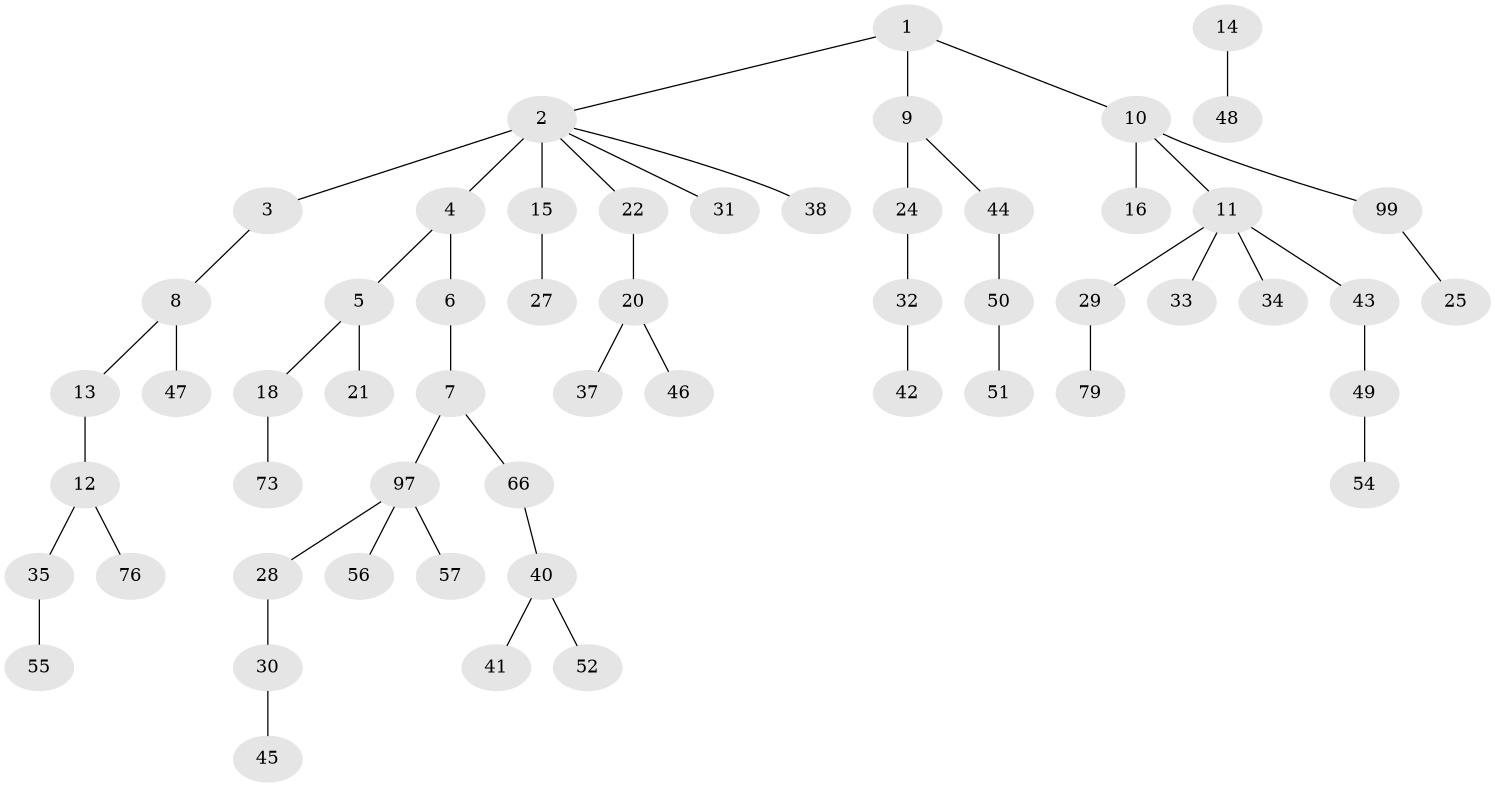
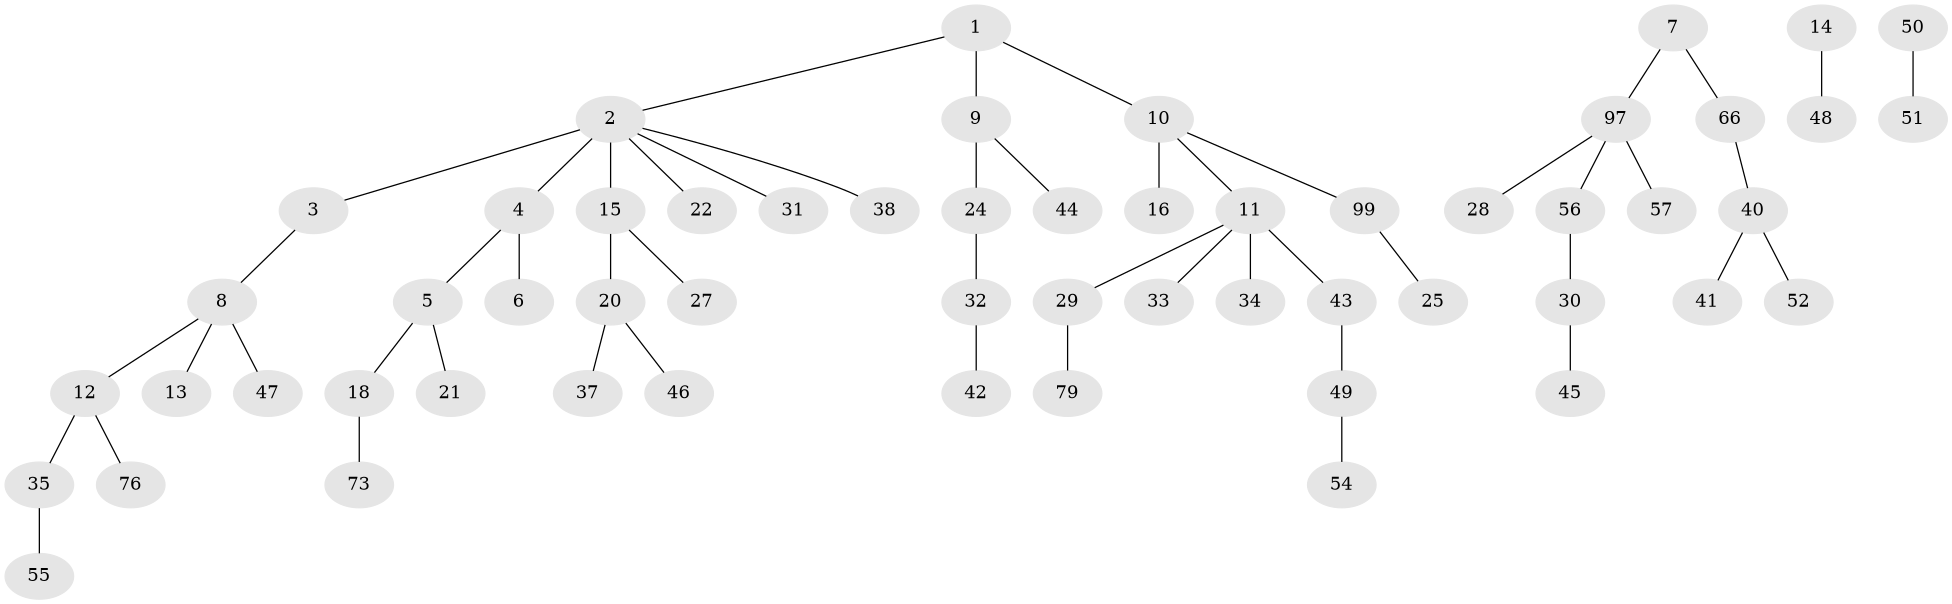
(633, 257) -> (611, 257)
(999, 257) -> none
(451, 348) -> none
(85, 439) -> (153, 348)
(268, 622) -> (1570, 257)
